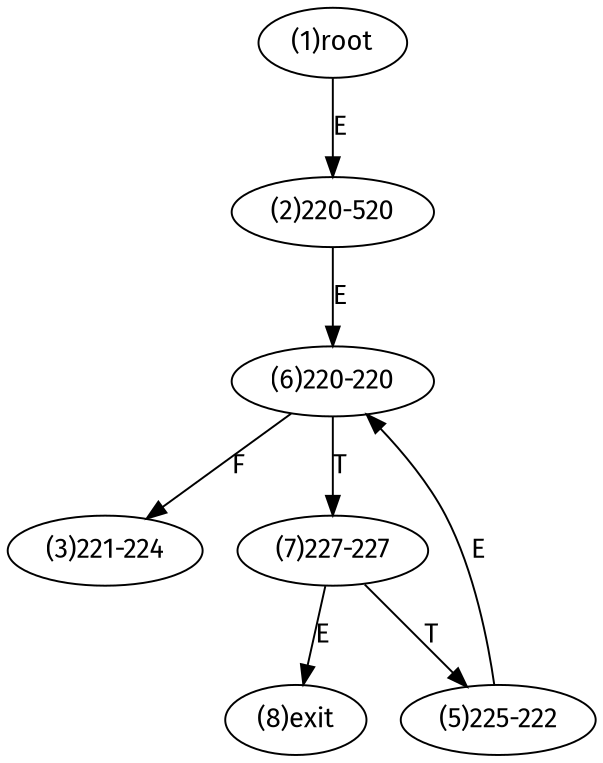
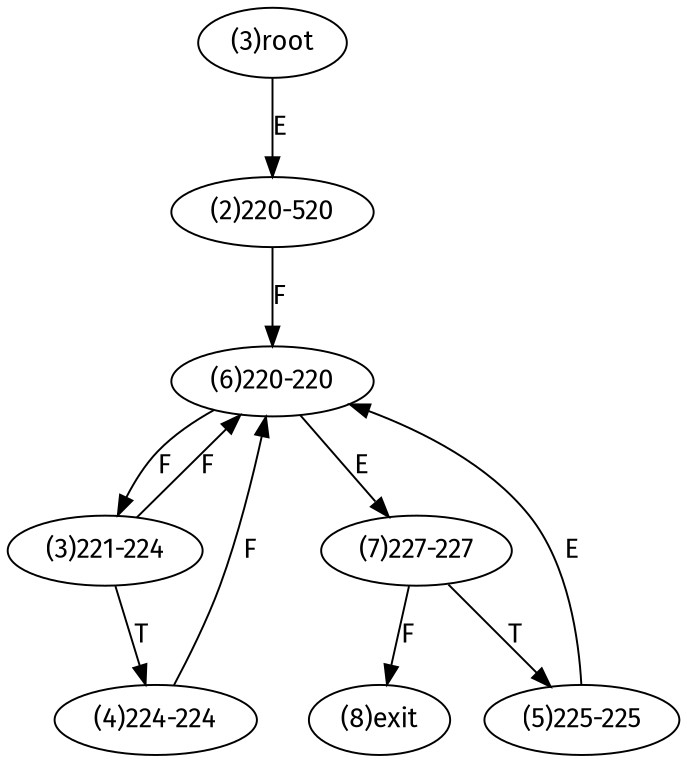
(333, 43) -> (273, 43)
(341, 297) -> (279, 297)
(341, 466) -> (362, 466)
none -> (181, 473)
(323, 635) -> (408, 635)
none -> (156, 720)
(498, 720) -> (582, 720)
